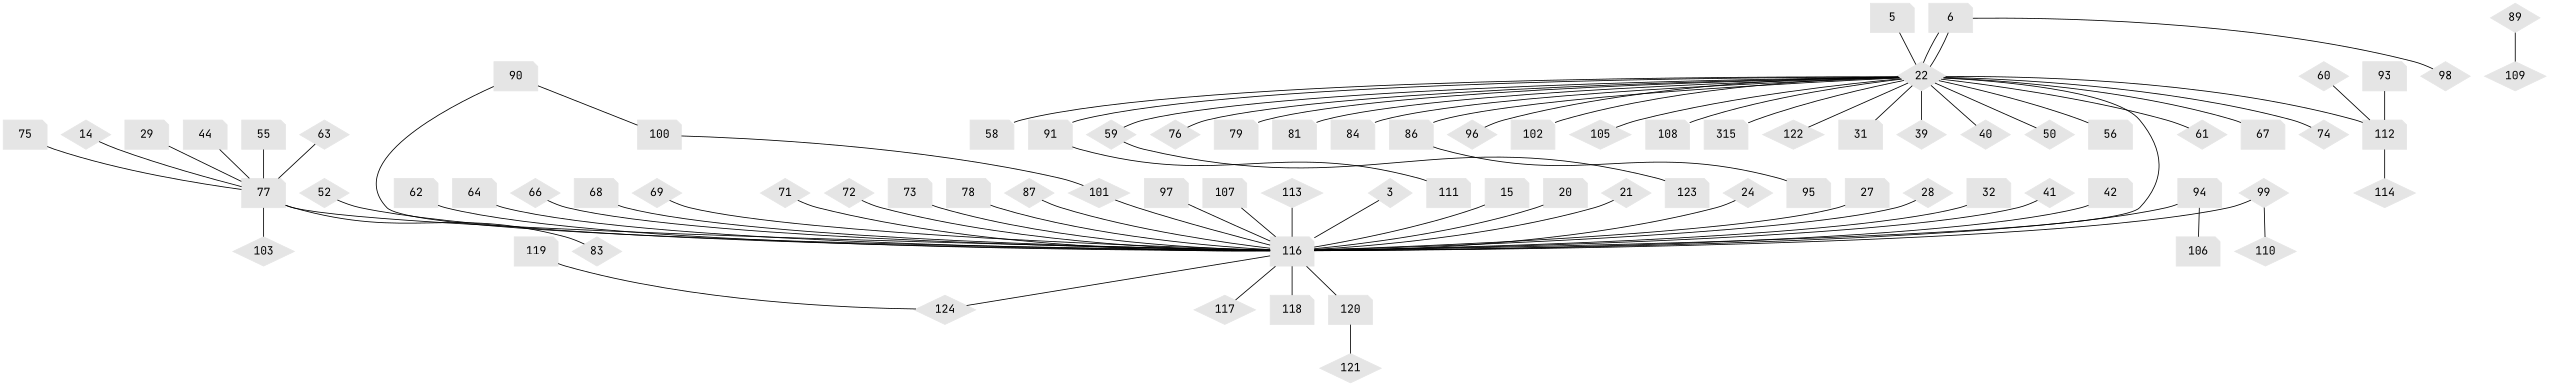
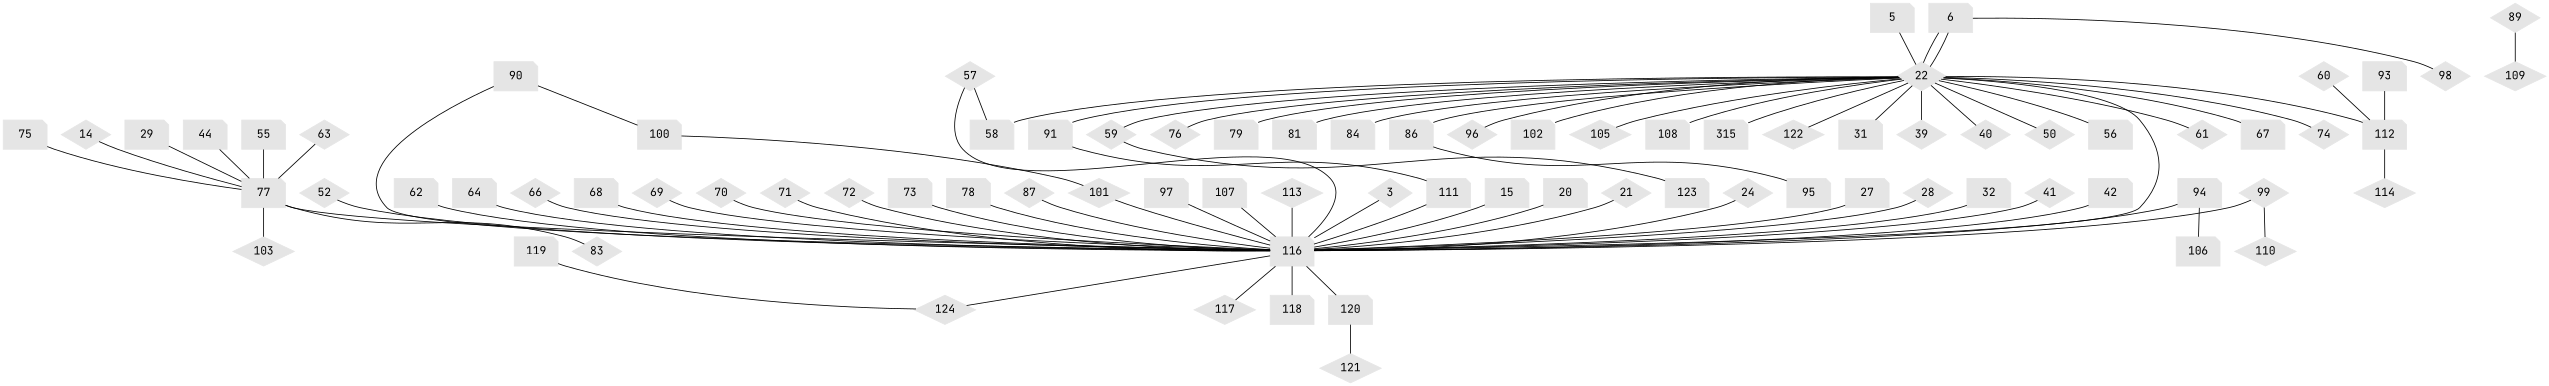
none -> (970, 76)
none -> (721, 193)
none -> (1371, 226)
